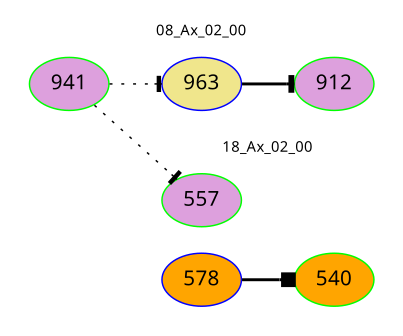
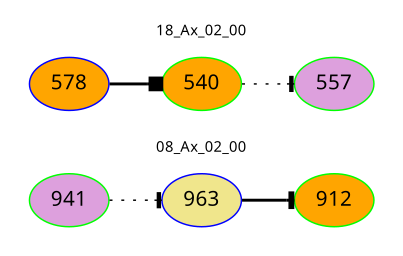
(334, 84) -> (334, 200)
(133, 140) -> (264, 84)
